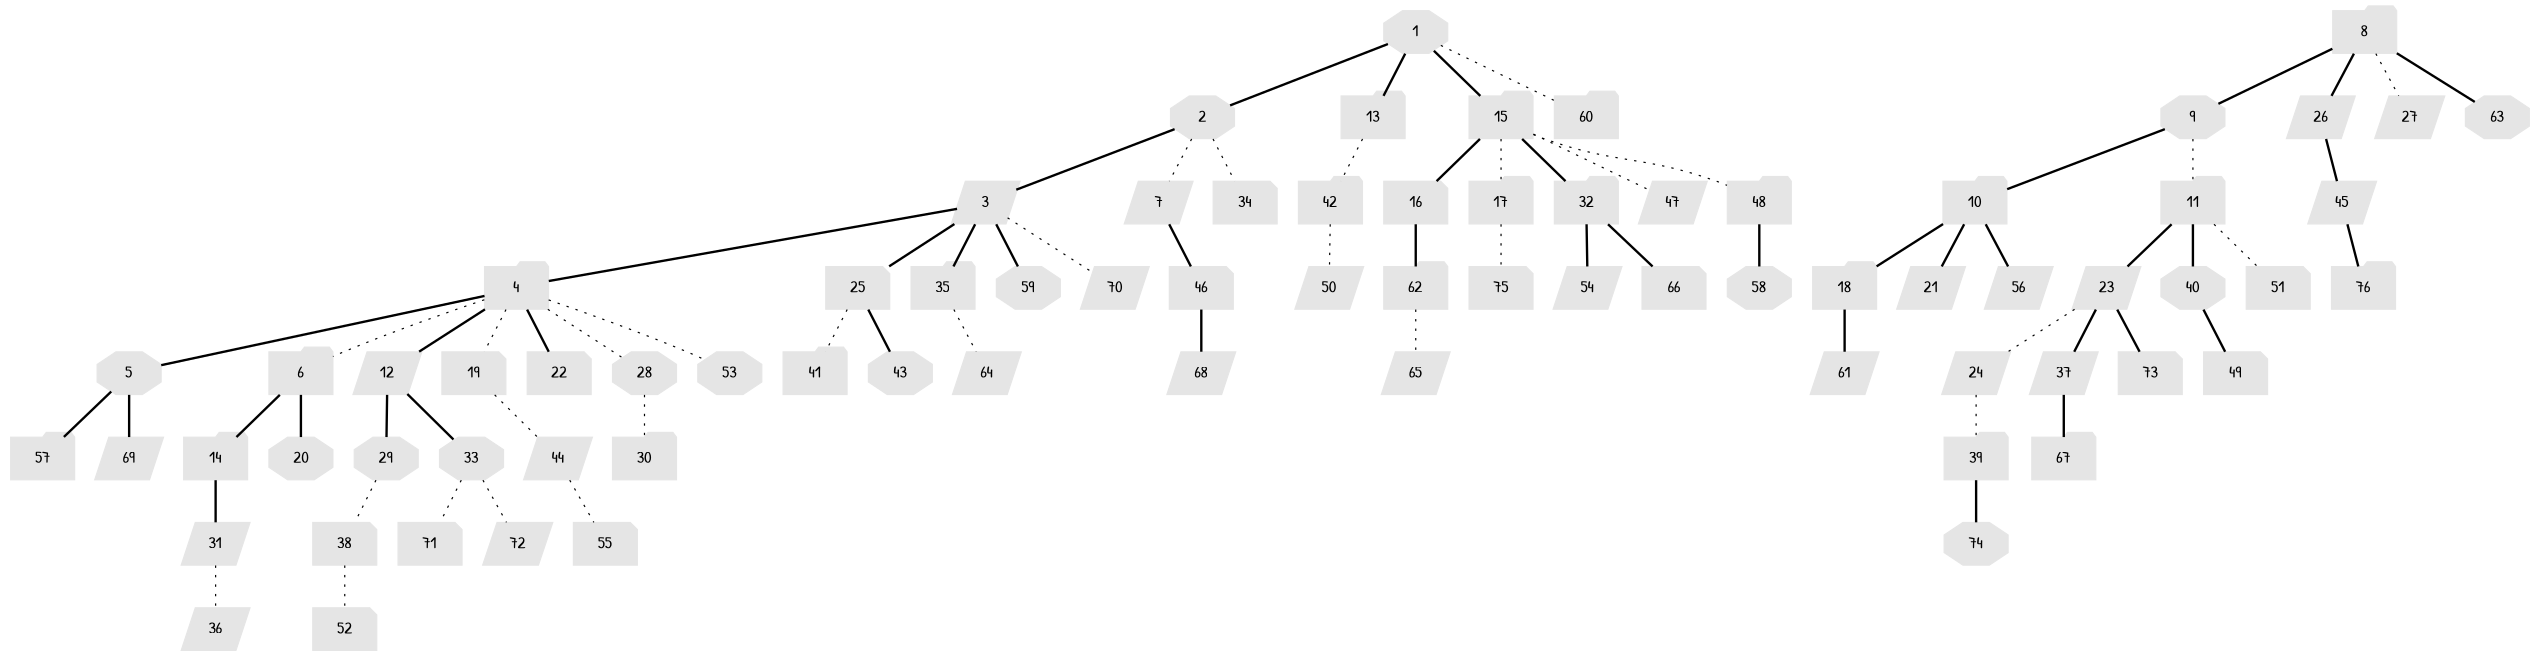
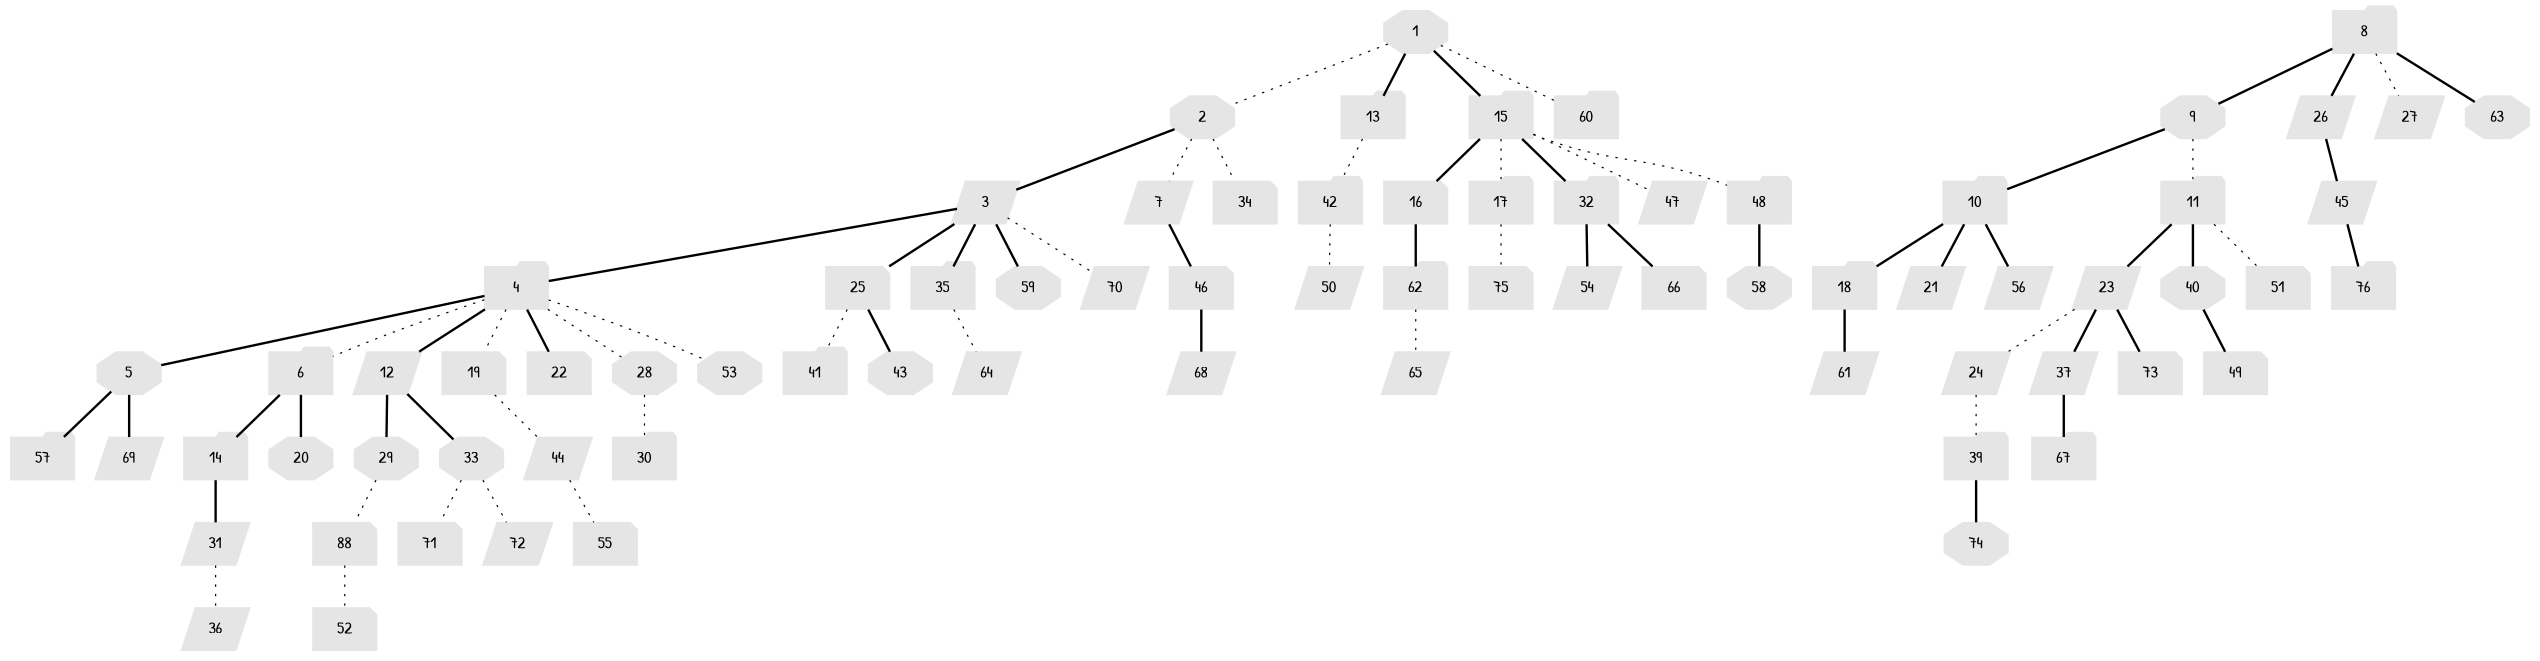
(1309, 75) -> (1309, 75)
(345, 544) -> (345, 544)
